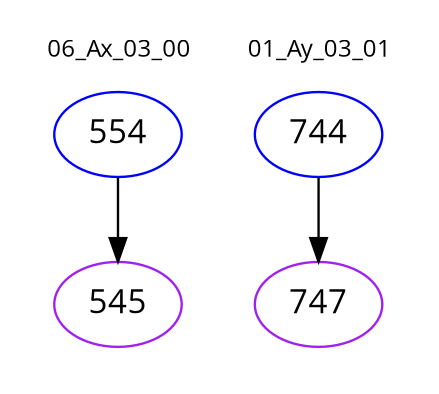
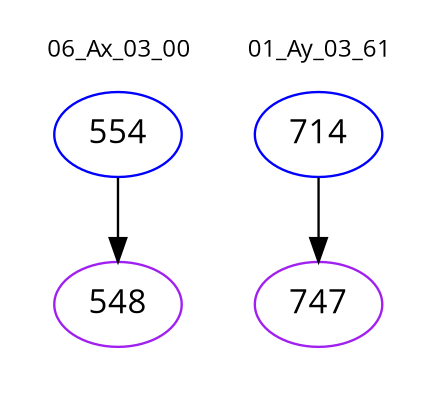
(320, 51) -> (320, 51)
(319, 135) -> (319, 135)
(118, 304) -> (118, 304)
